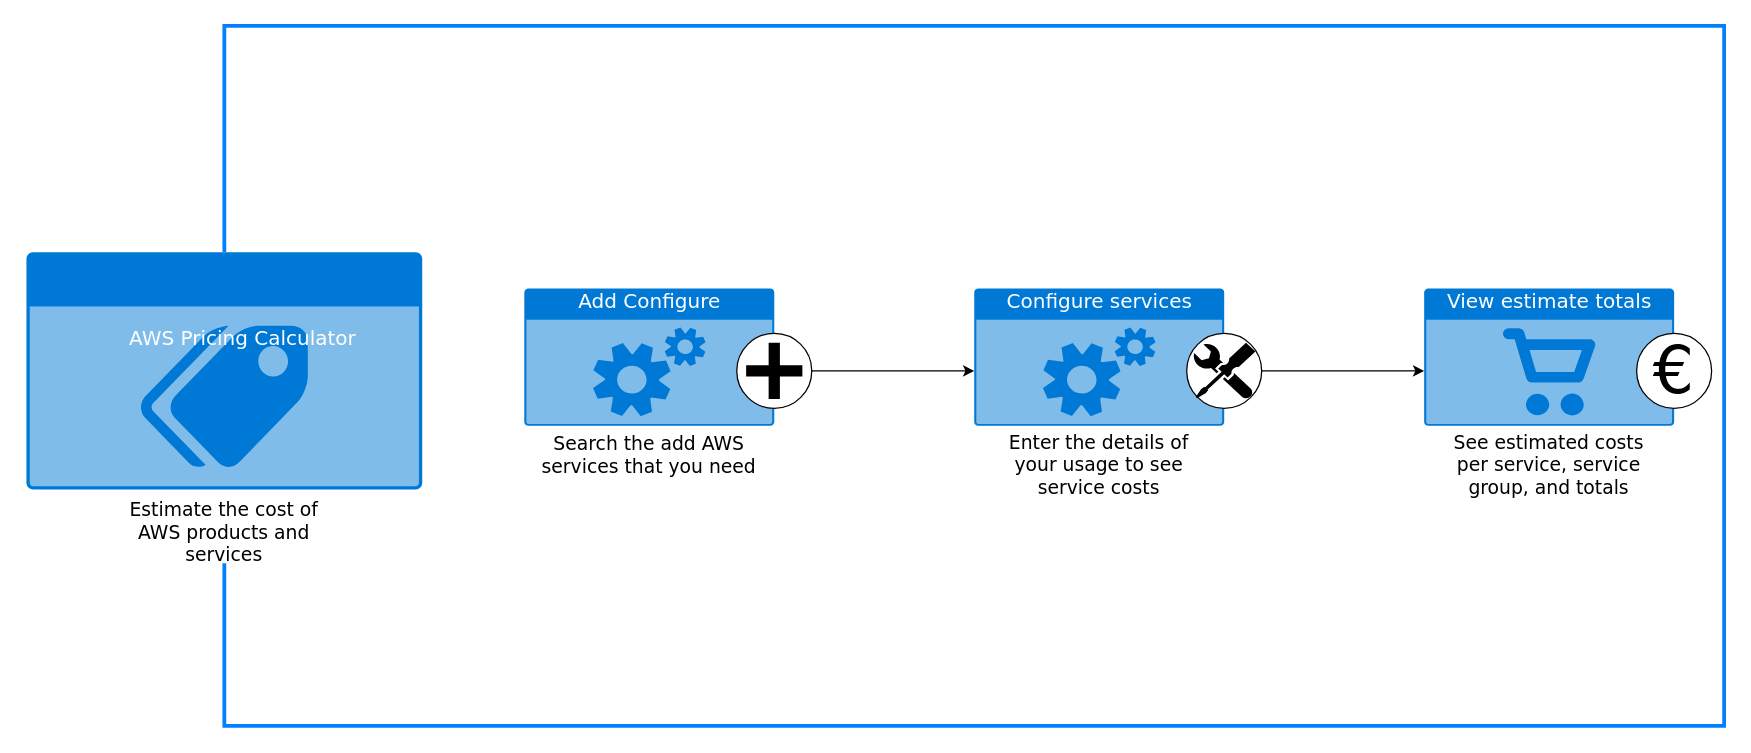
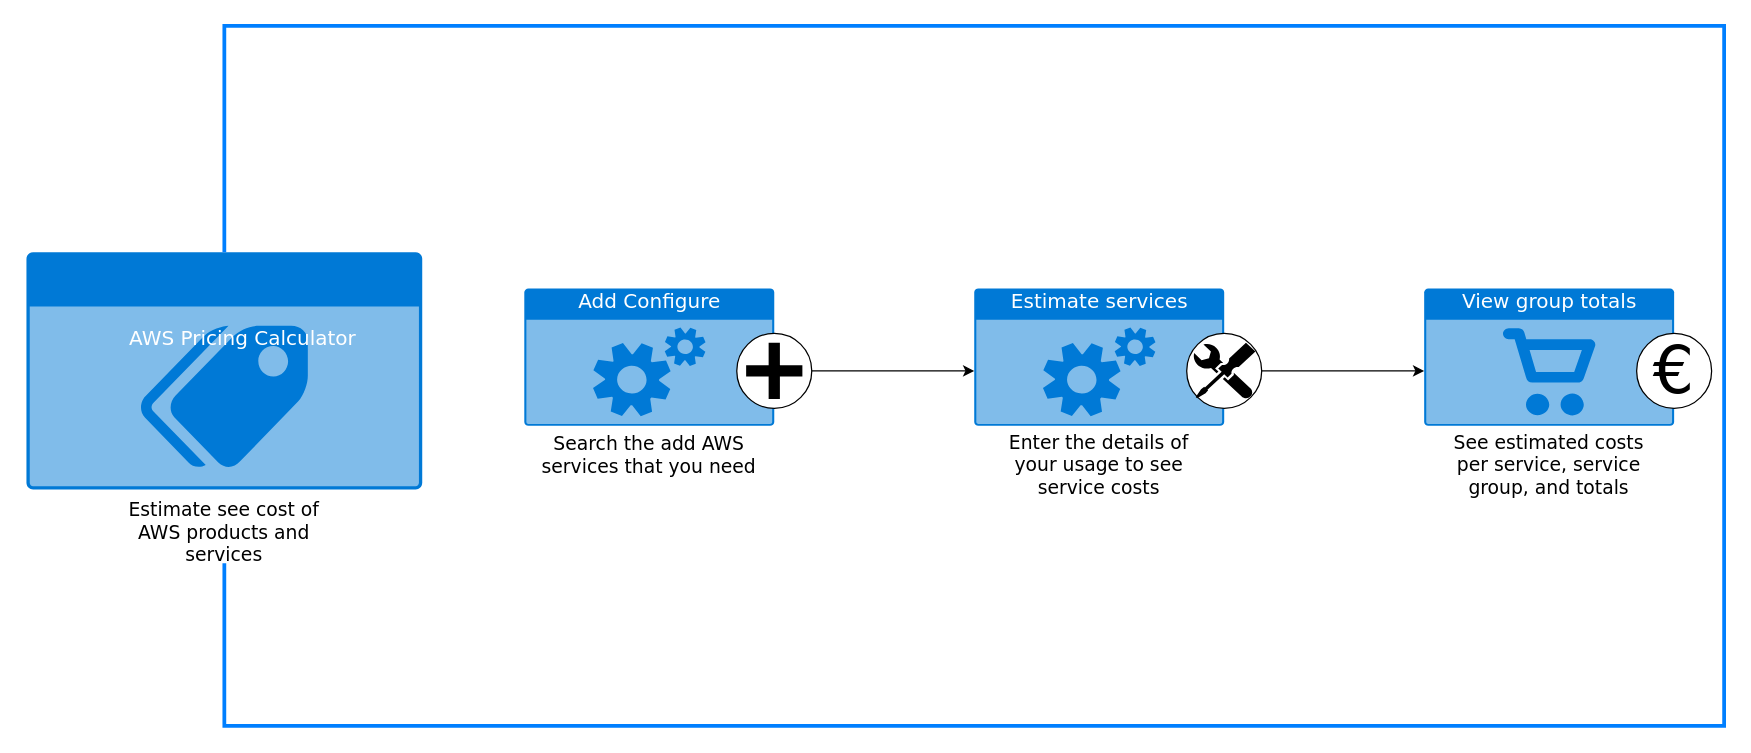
(1100, 298) -> (1100, 298)
(1550, 298) -> (1550, 298)
(224, 532) -> (224, 532)
